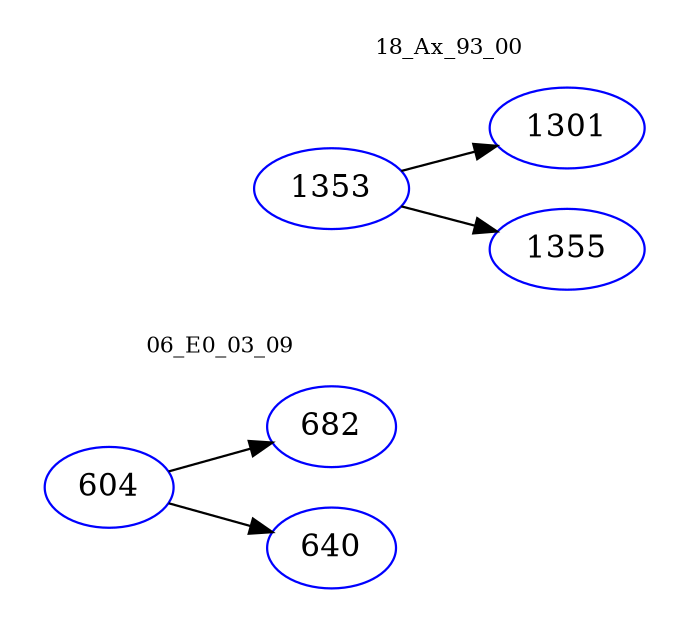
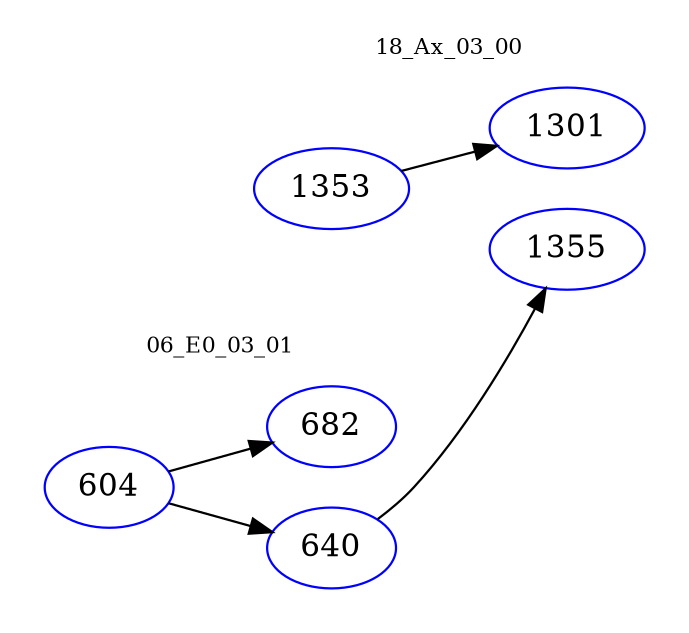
(449, 48) -> (449, 48)
(438, 216) -> (466, 422)
(220, 347) -> (220, 347)
